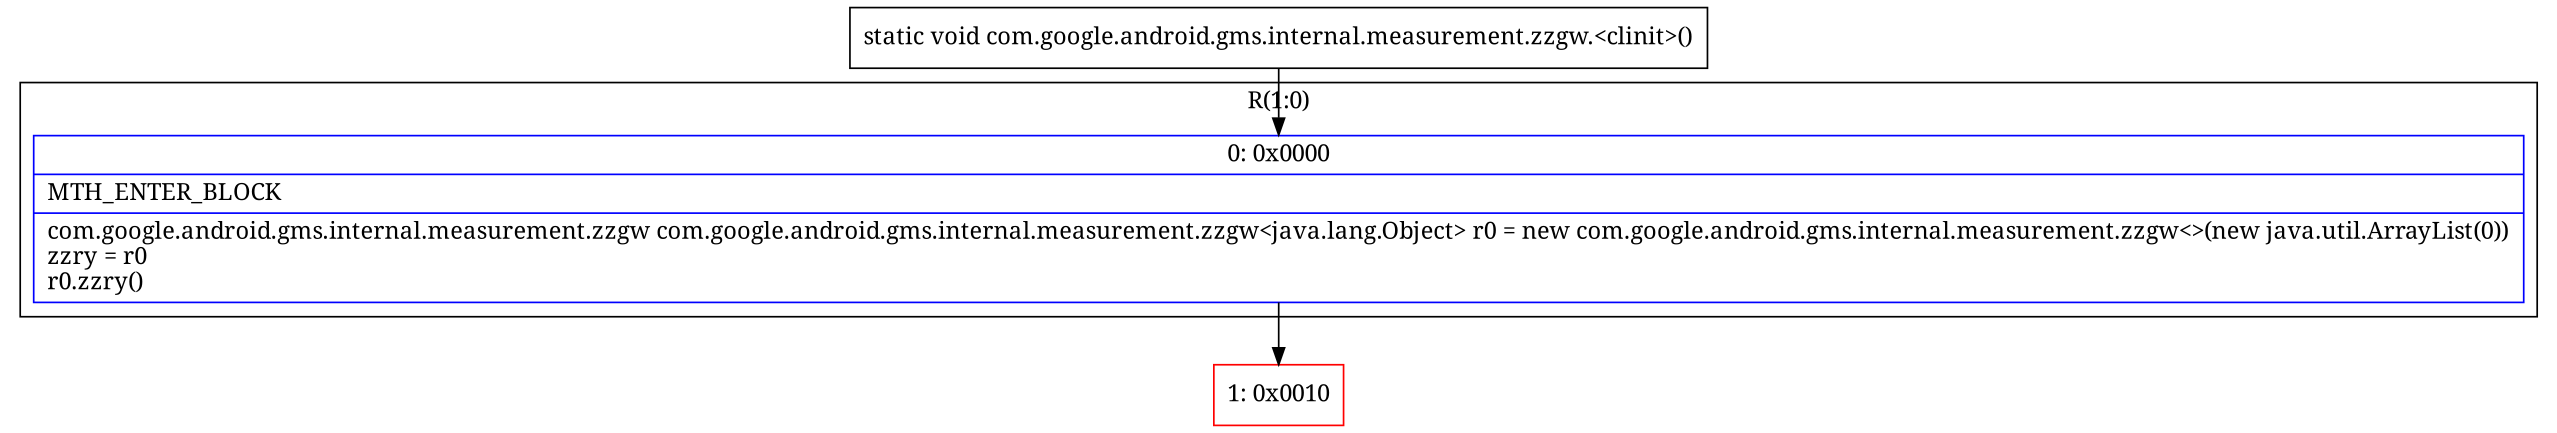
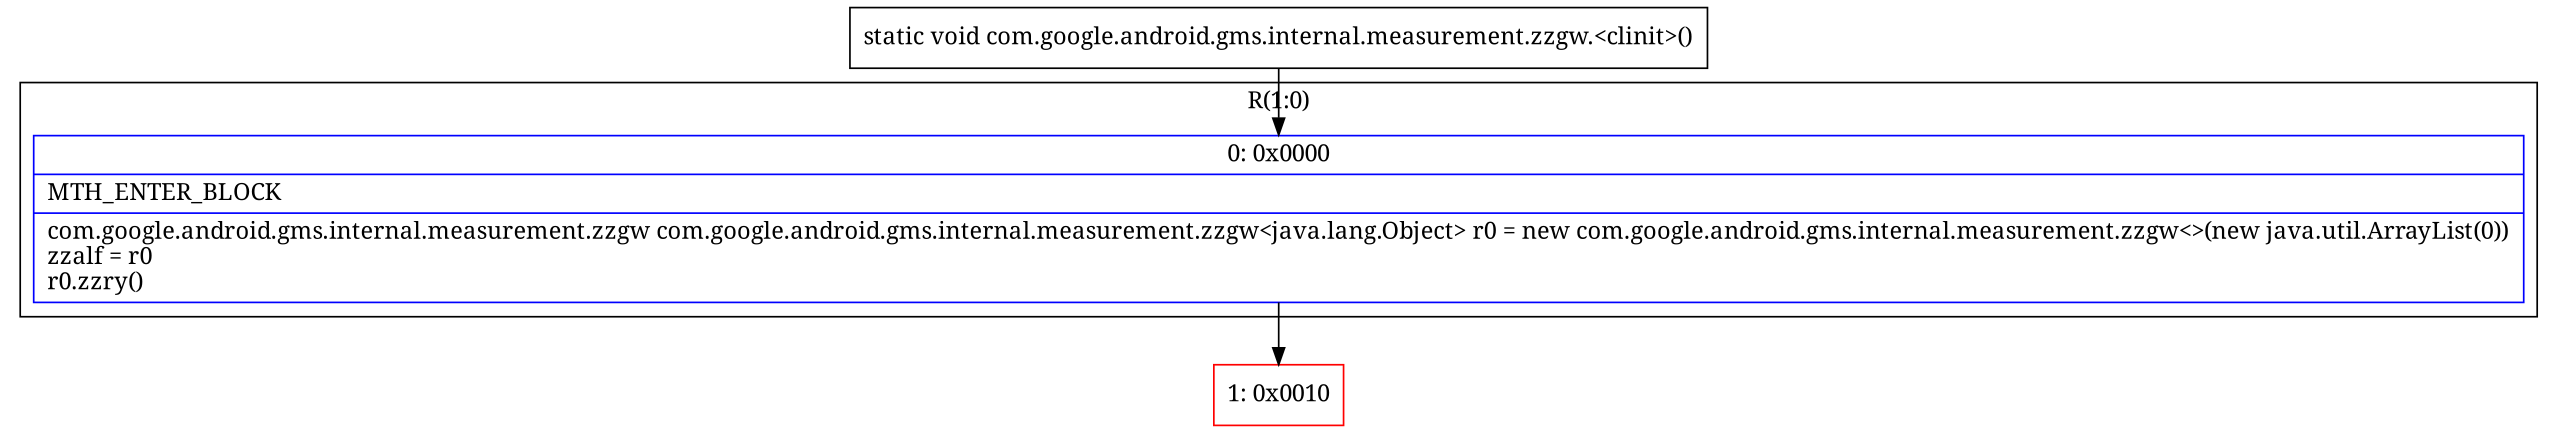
(98, 257) -> (100, 257)
